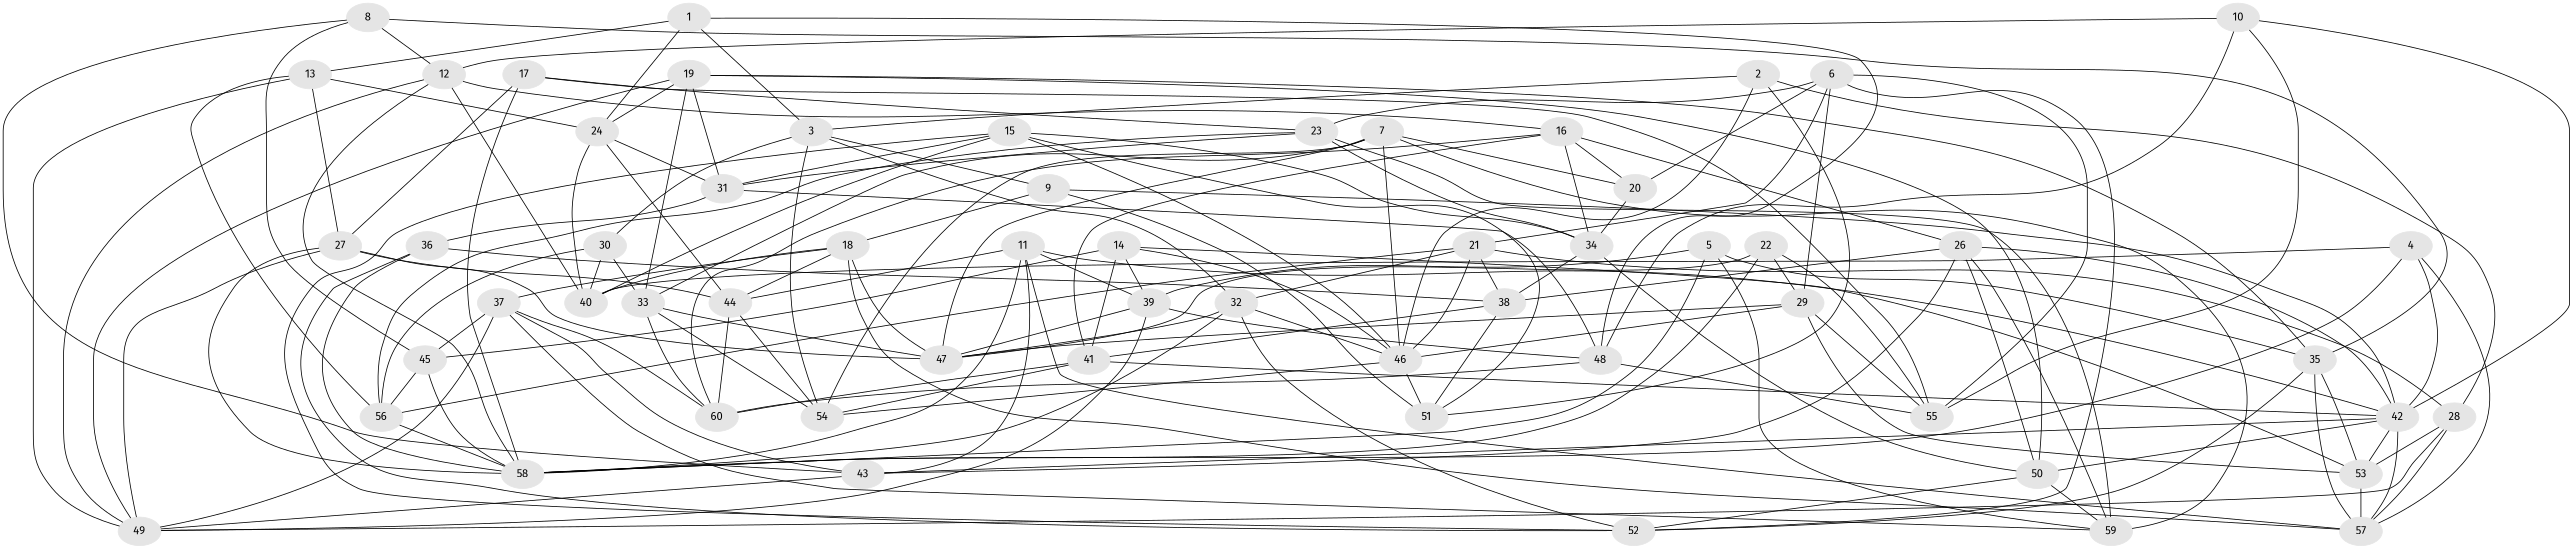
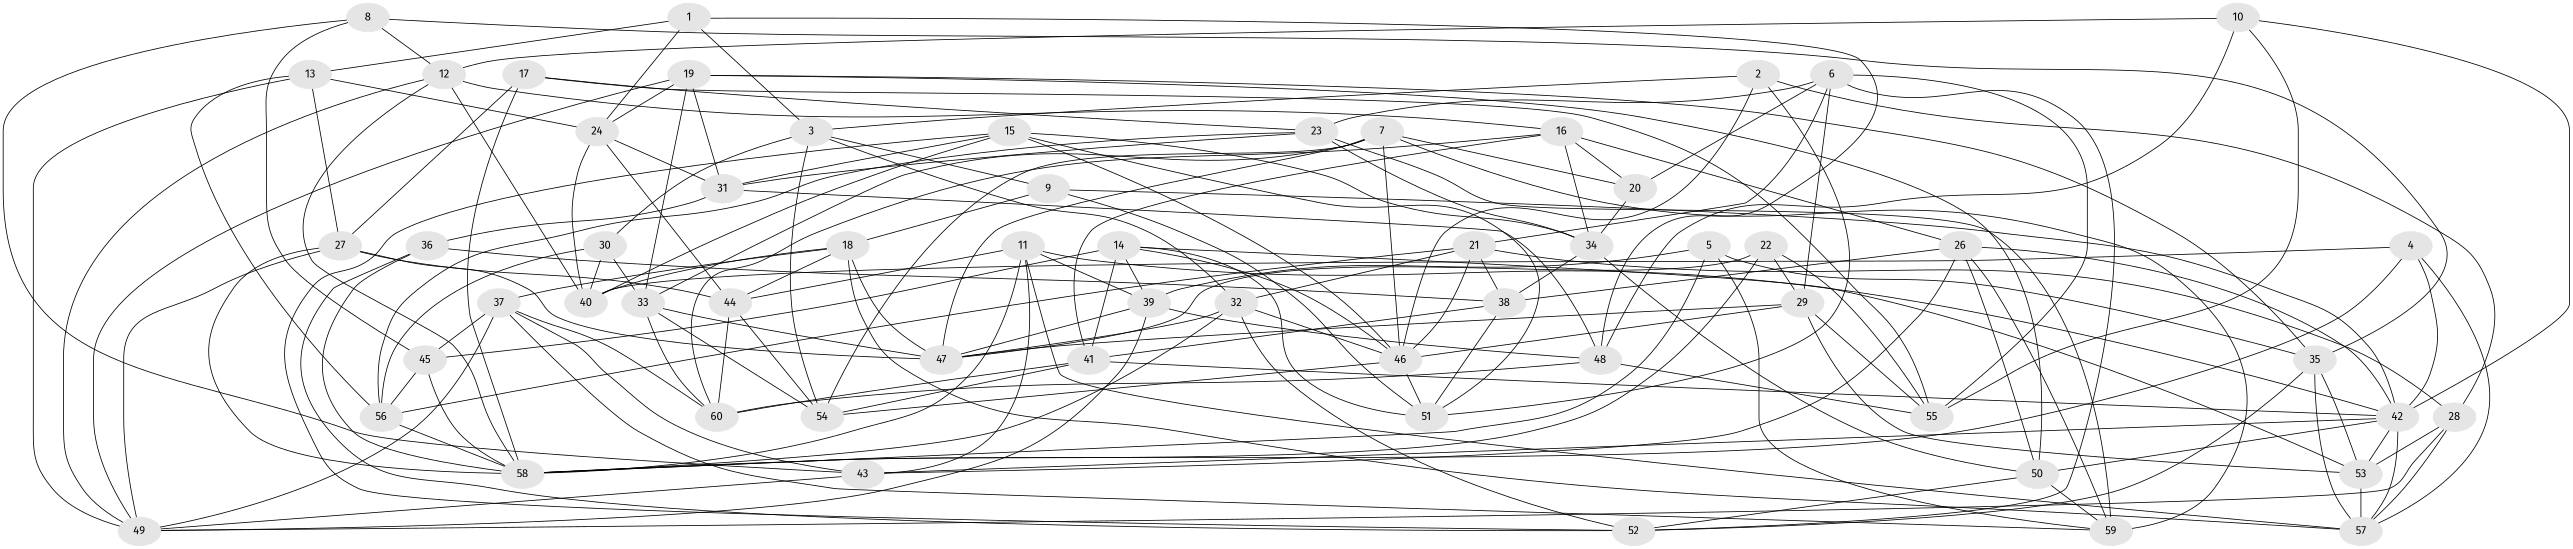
none -> (1277, 306)
